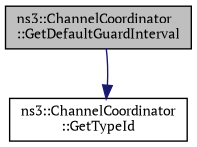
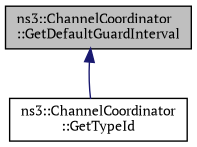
(108, 67) -> (89, 81)
